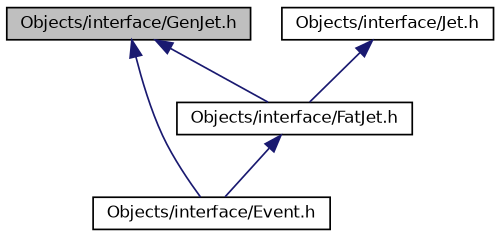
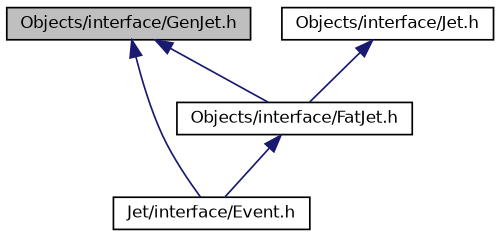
(212, 213) -> (212, 213)
